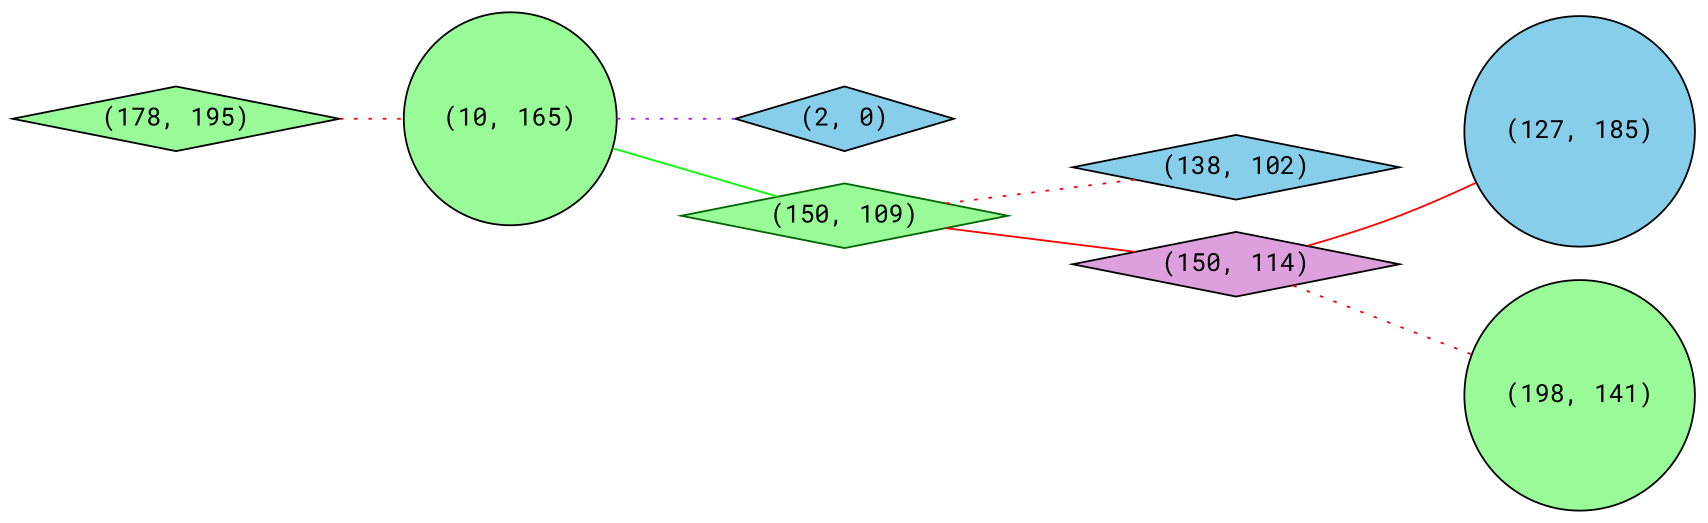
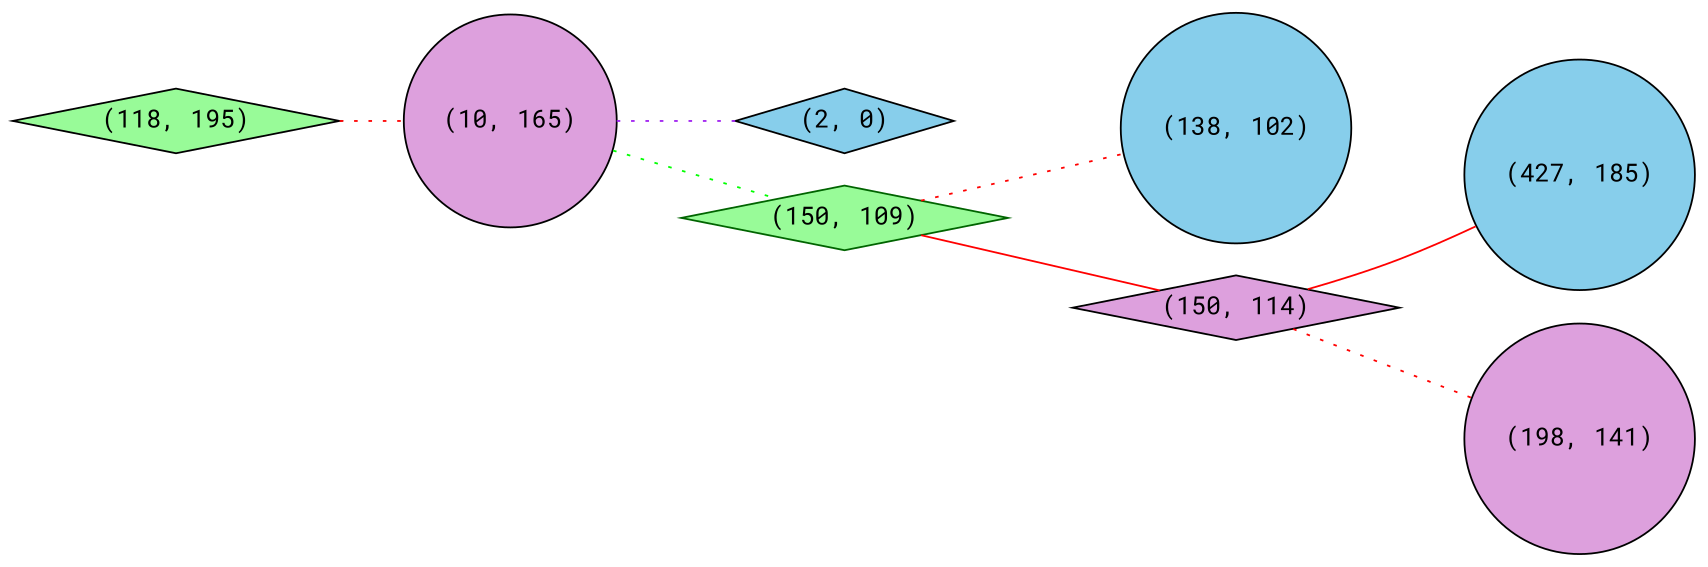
(176, 119) -> (176, 121)
(510, 119) -> (510, 121)
(1580, 131) -> (1580, 175)
(1236, 167) -> (1236, 128)
(695, 172) -> (695, 175)
(1580, 395) -> (1580, 439)
